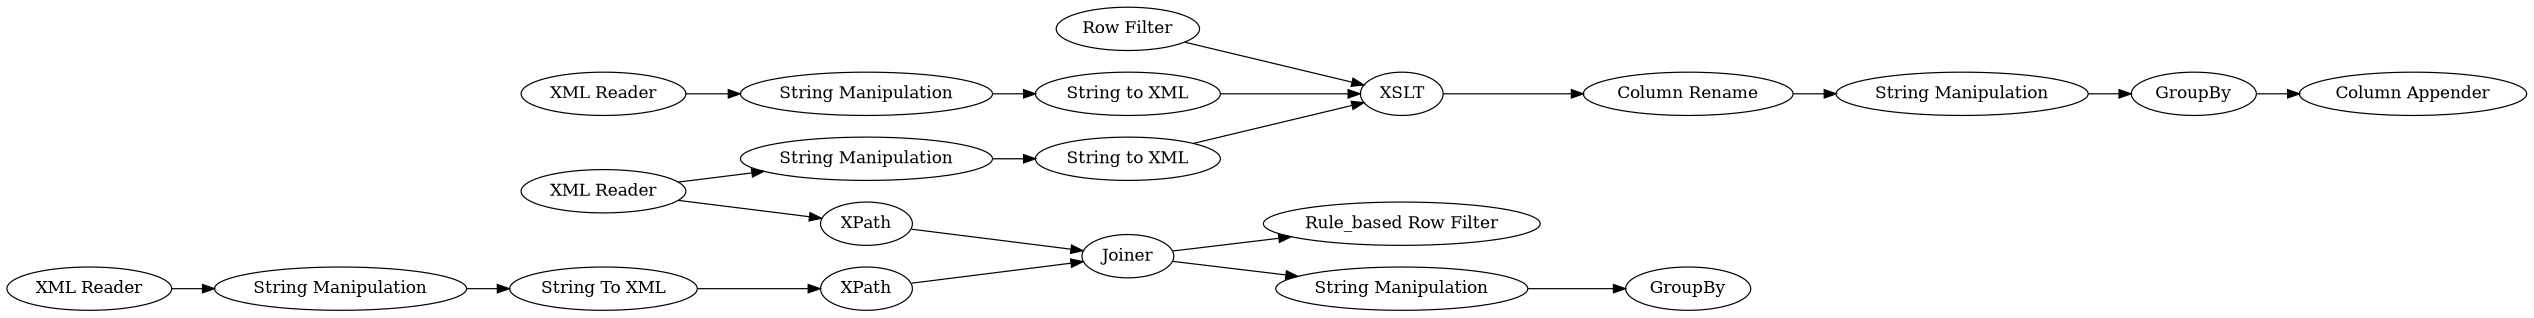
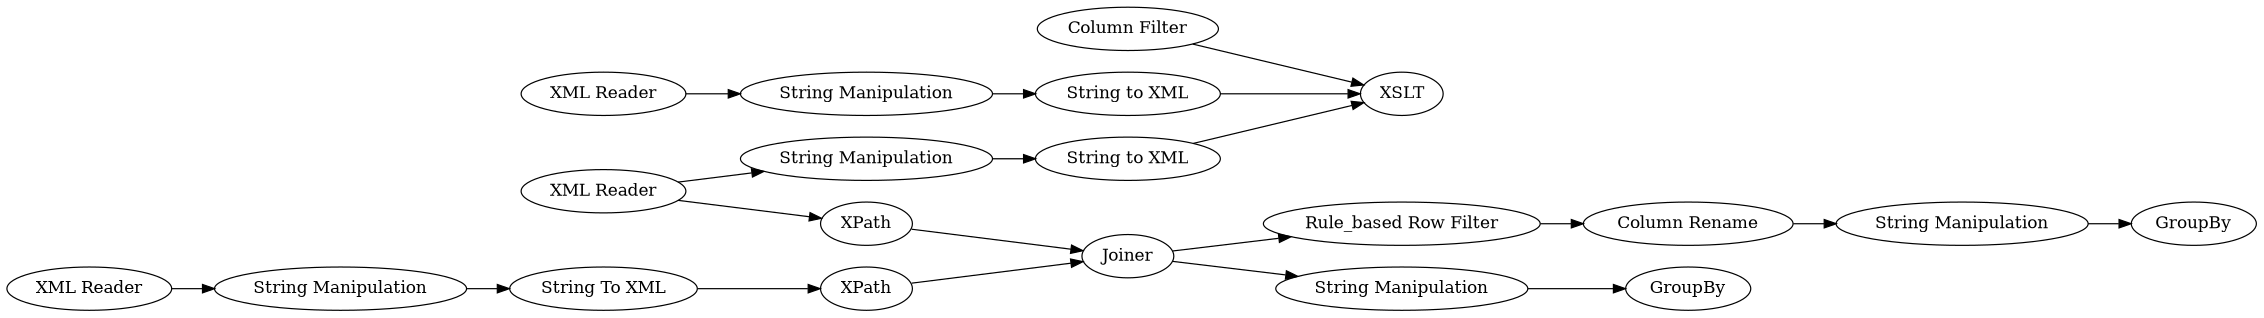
(1128, 29) -> (1128, 29)
(1507, 94) -> (1556, 224)
(2413, 94) -> none
